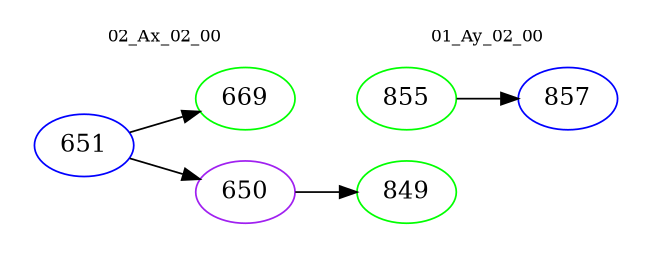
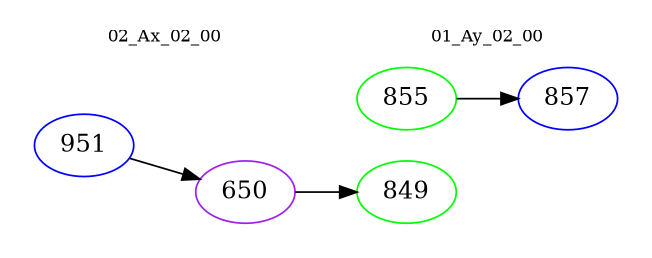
(245, 99) -> none
(84, 145) -> (84, 145)
